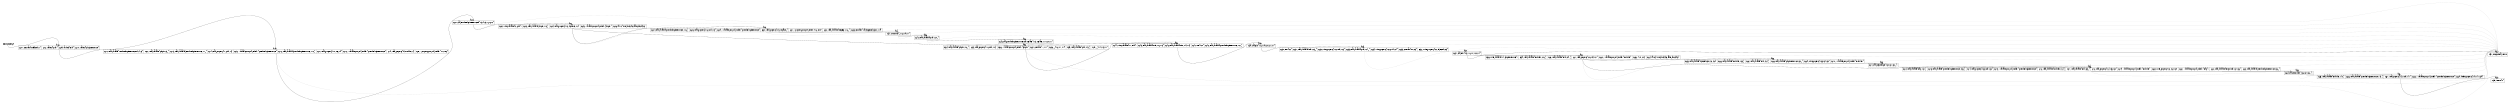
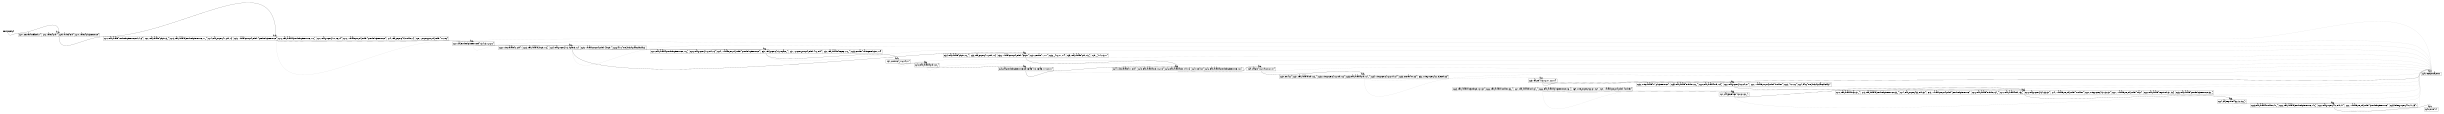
(1673, 59) -> none
